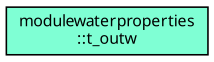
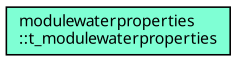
(107, 31) -> (118, 31)
